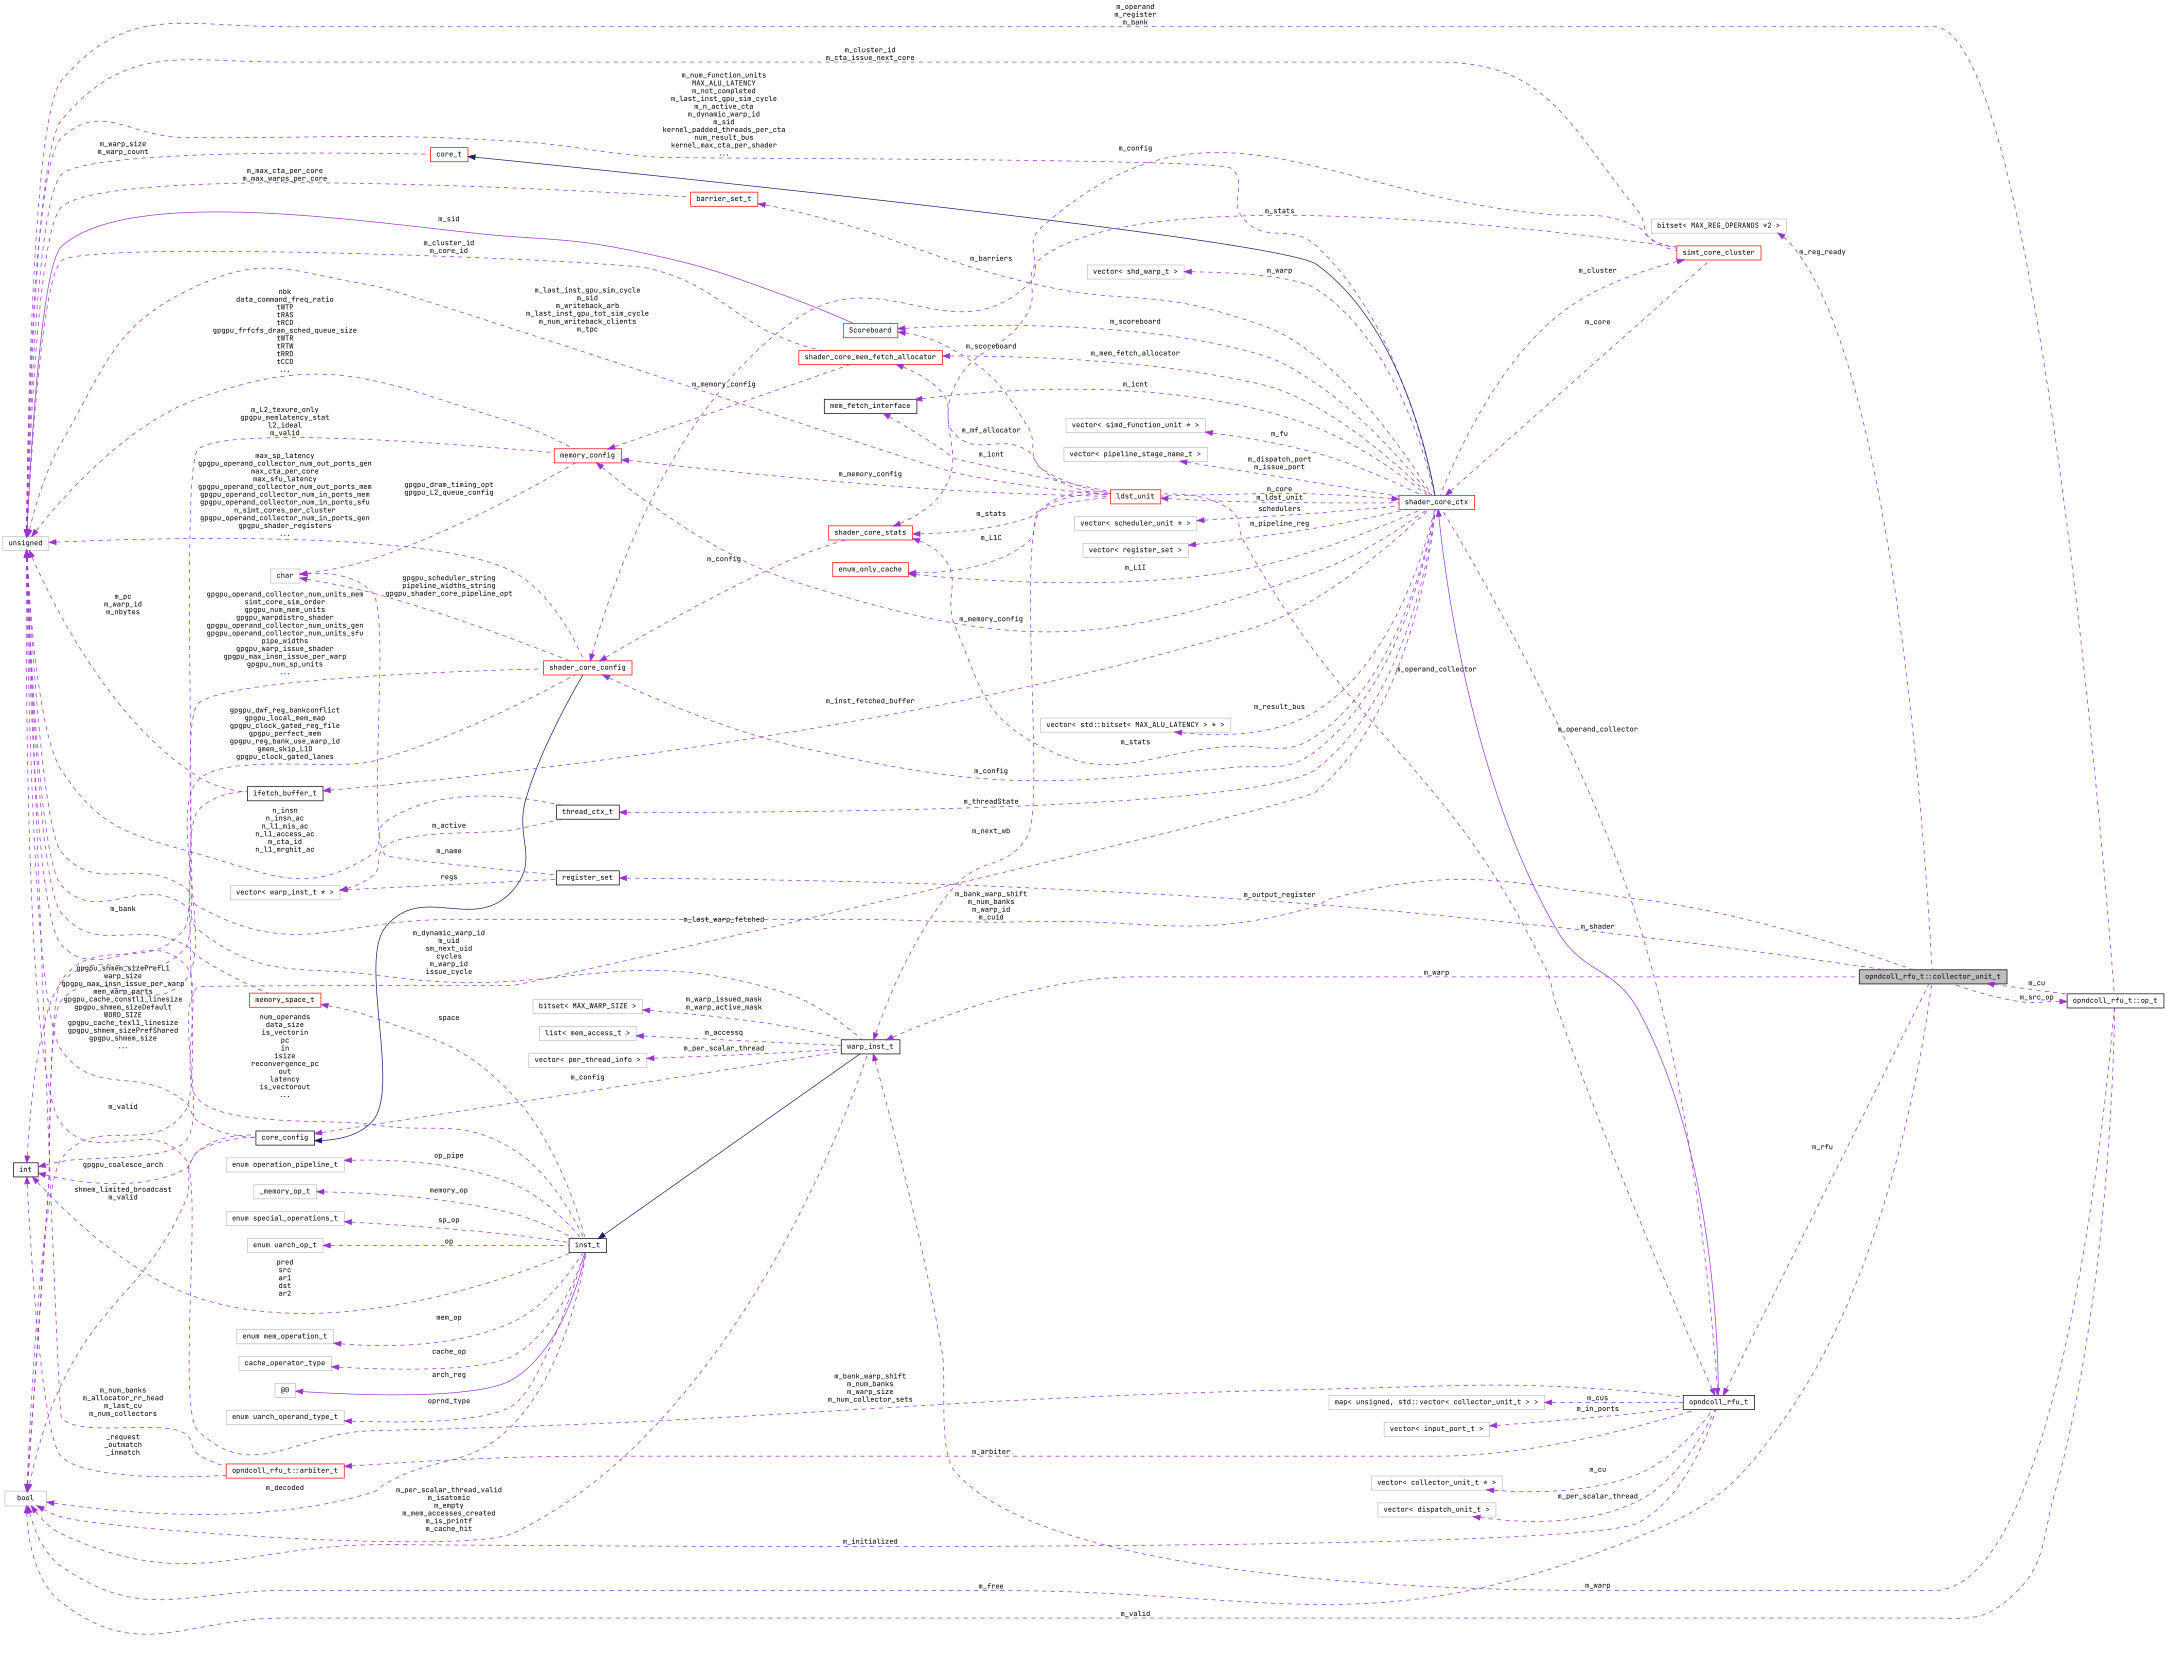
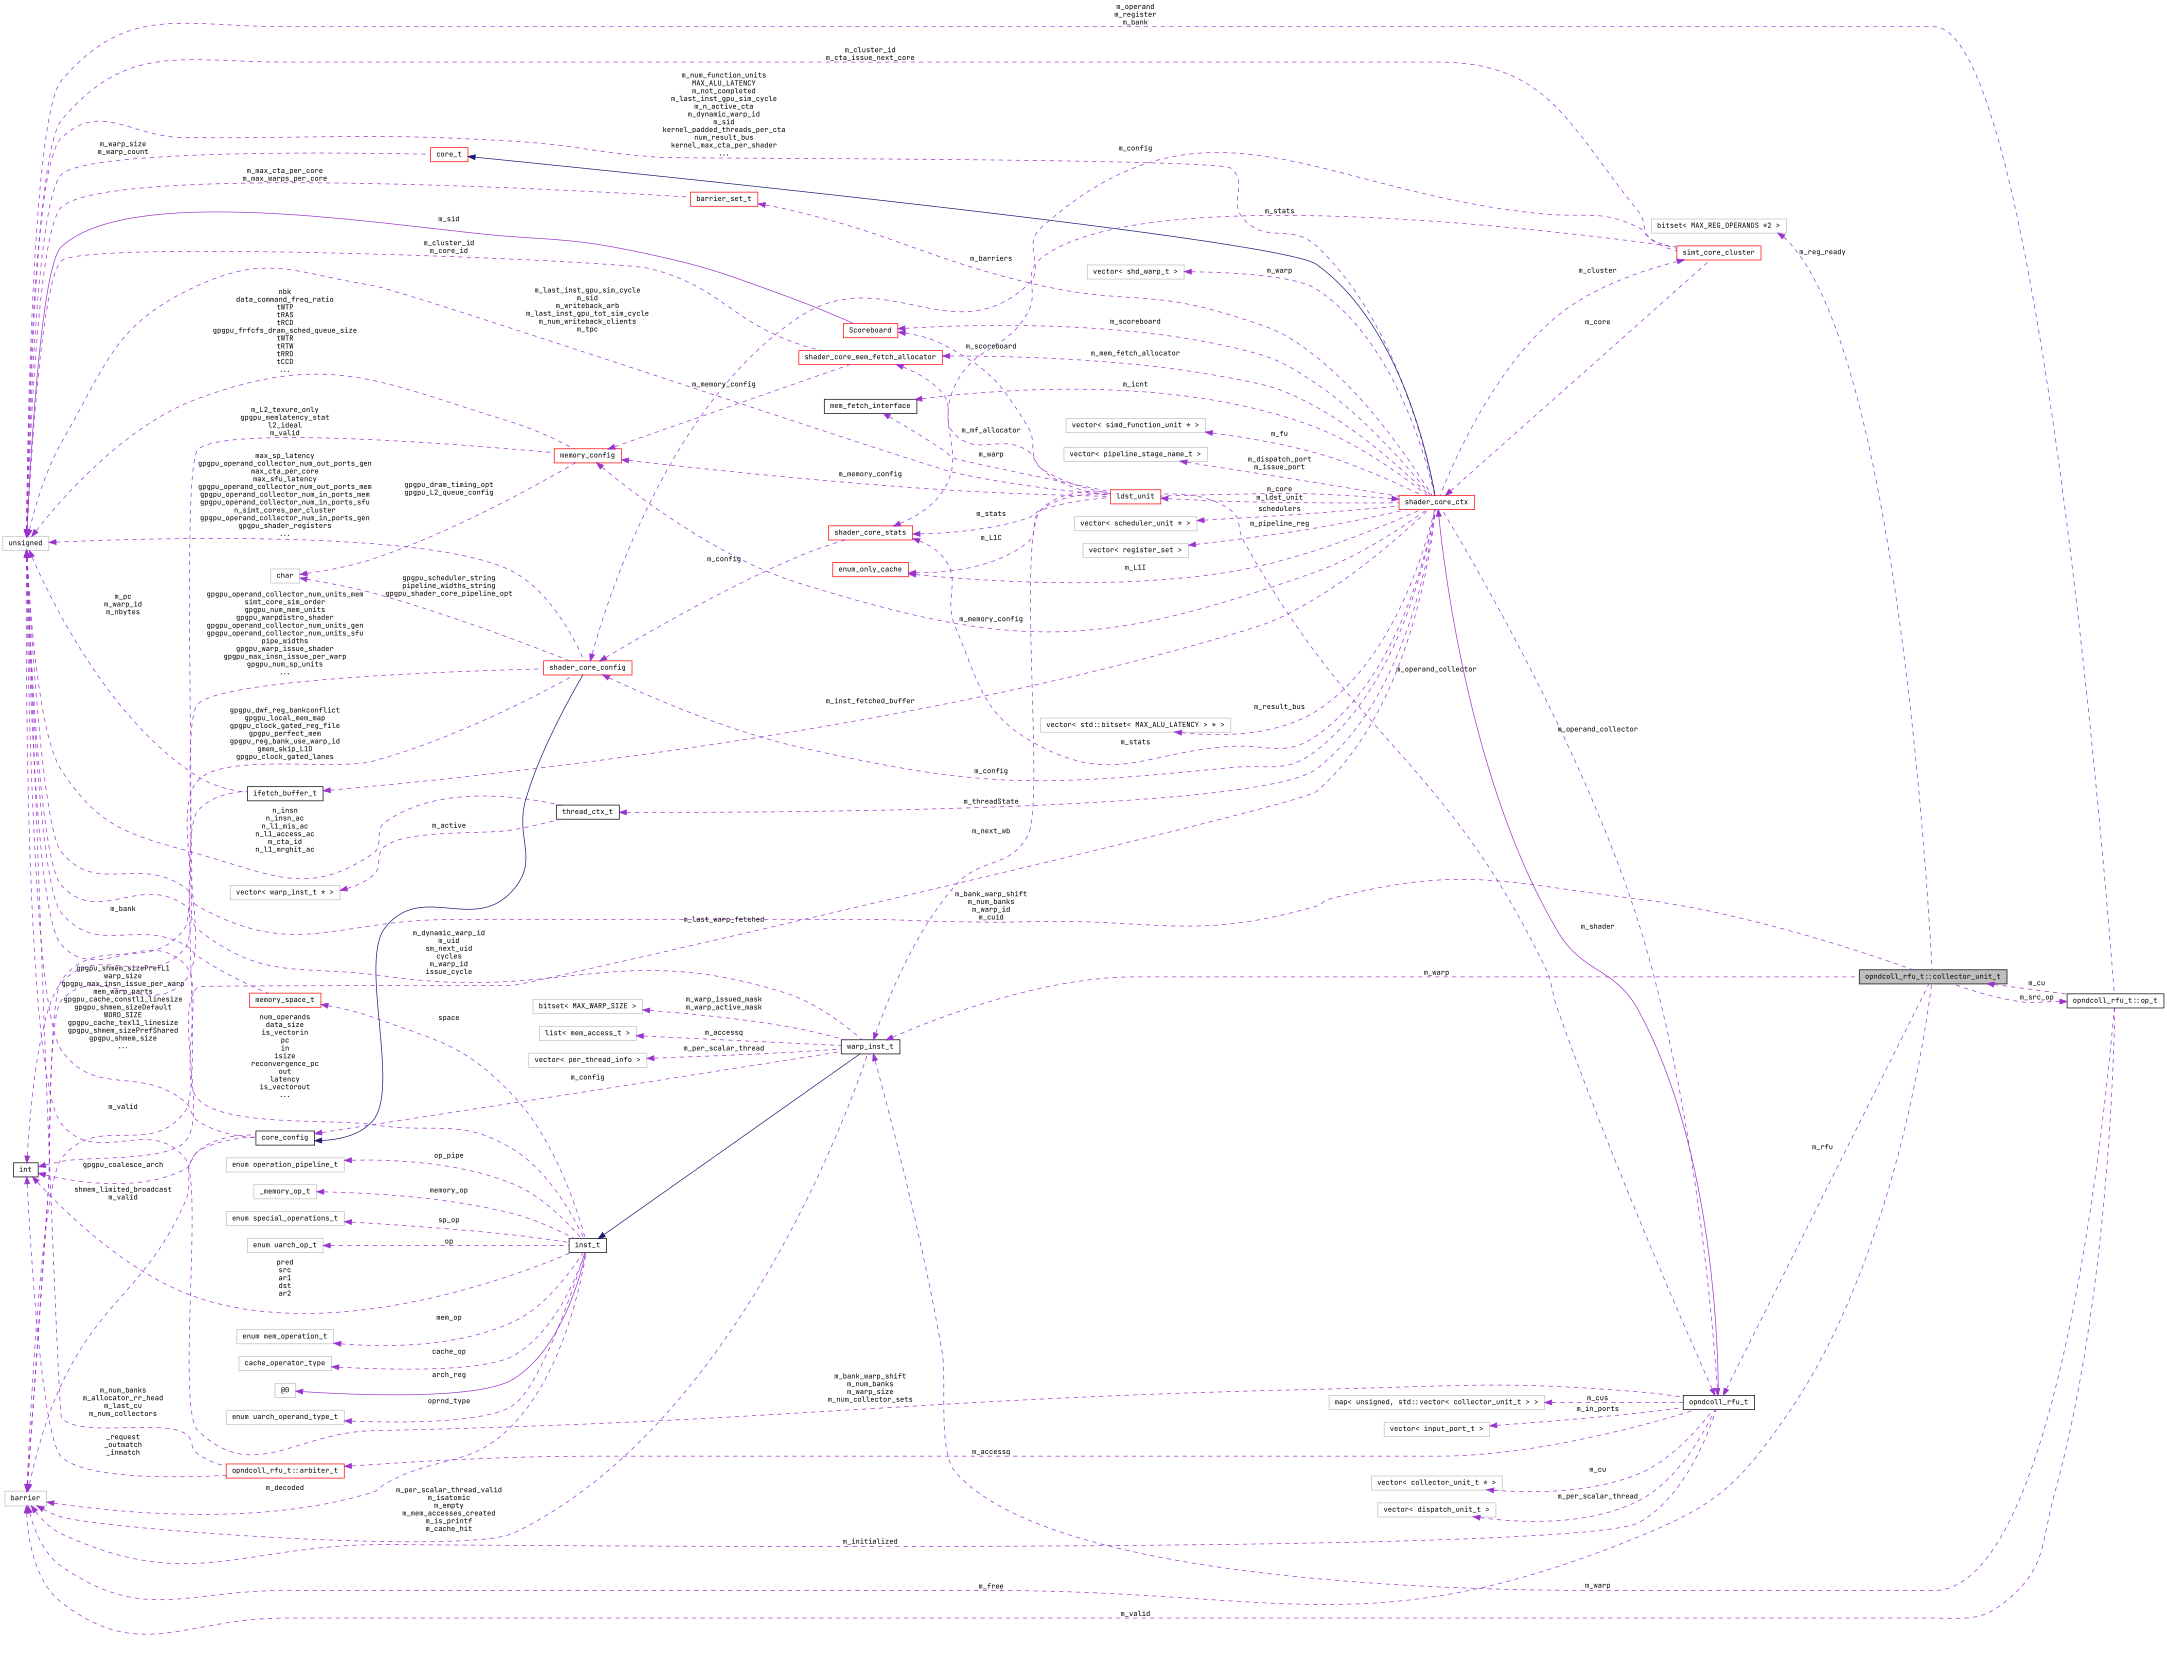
(991, 455) -> (991, 455)
(588, 878) -> none
(991, 1452) -> (991, 1452)
(26, 1499) -> (26, 1499)
